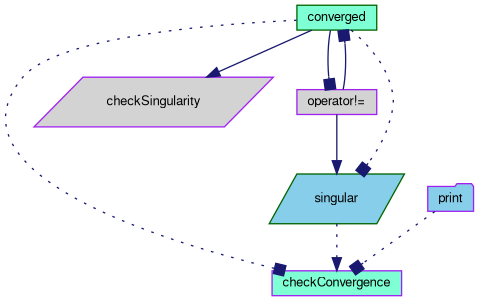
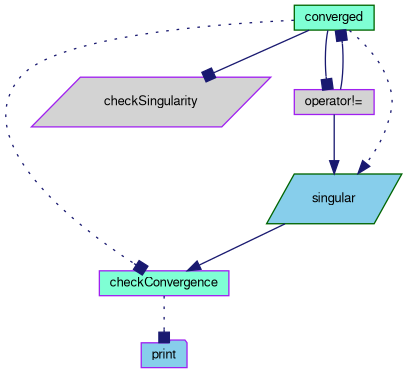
(265, 51) -> (263, 51)
(392, 93) -> (391, 93)
(399, 237) -> (164, 313)
(337, 241) -> (242, 244)
